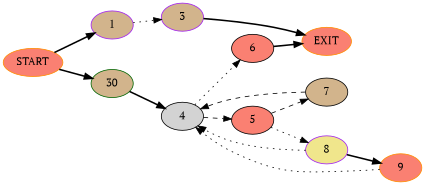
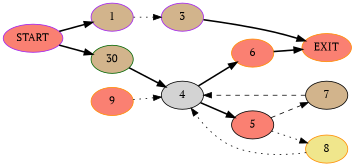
(253, 48) -> (253, 53)
(33, 62) -> (33, 38)
(215, 85) -> (214, 76)
(213, 118) -> (214, 109)
(327, 150) -> (327, 149)
(360, 158) -> none
